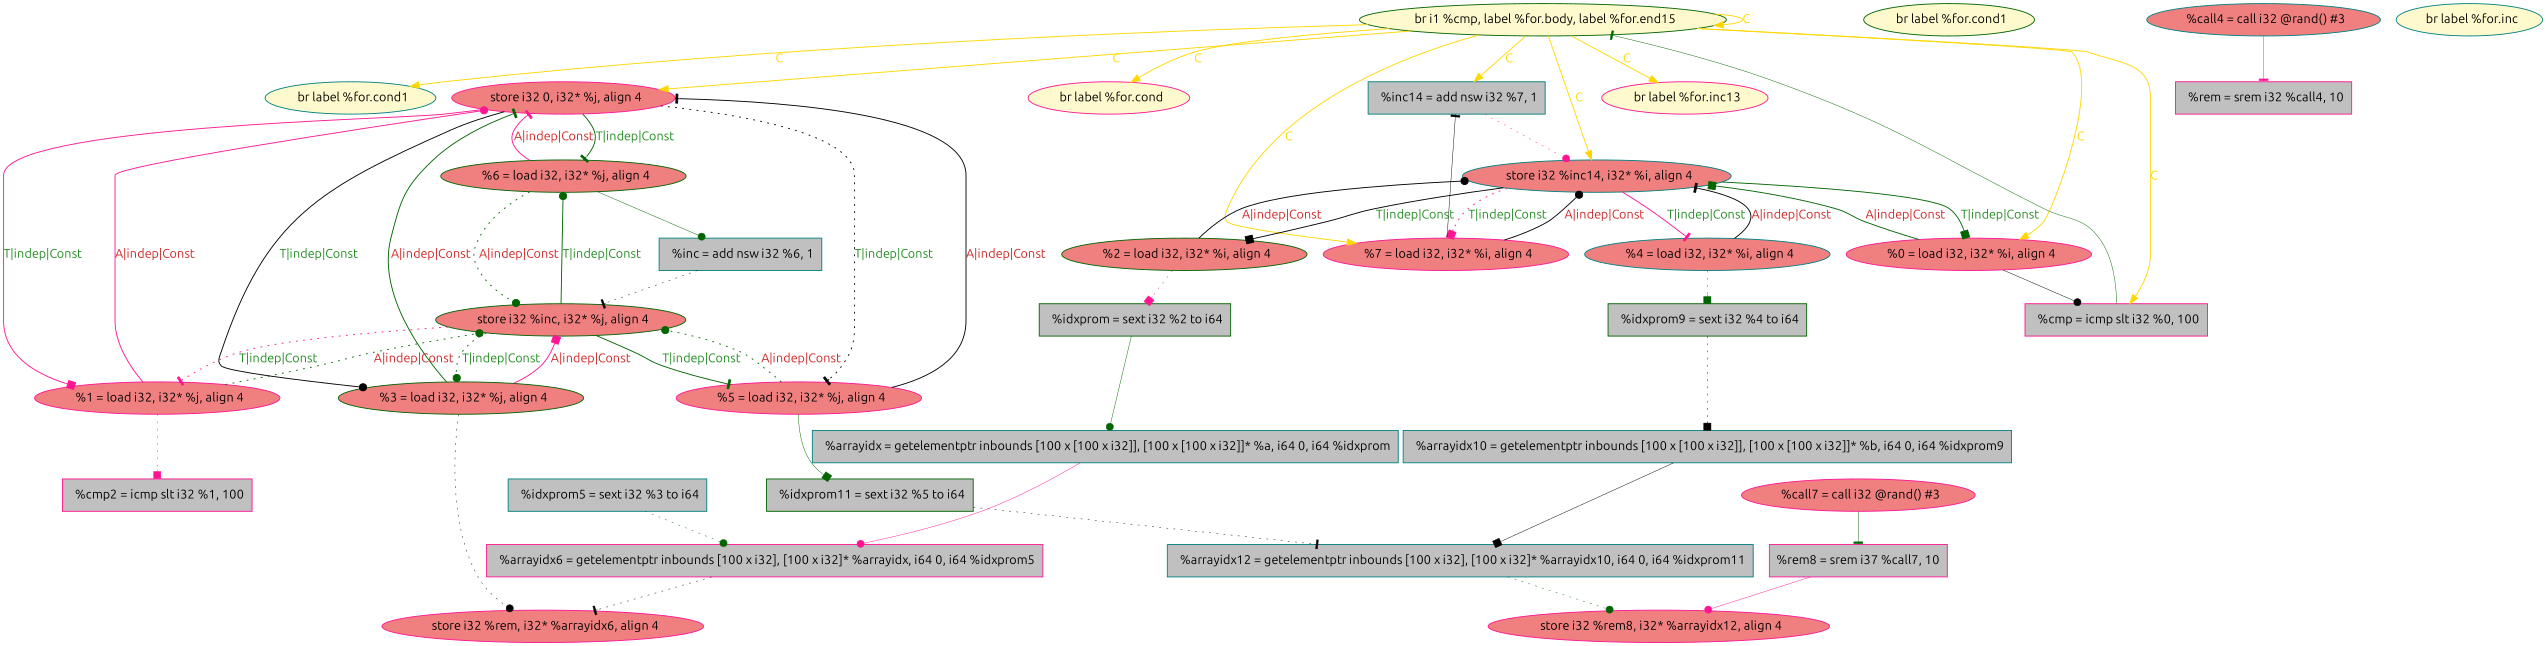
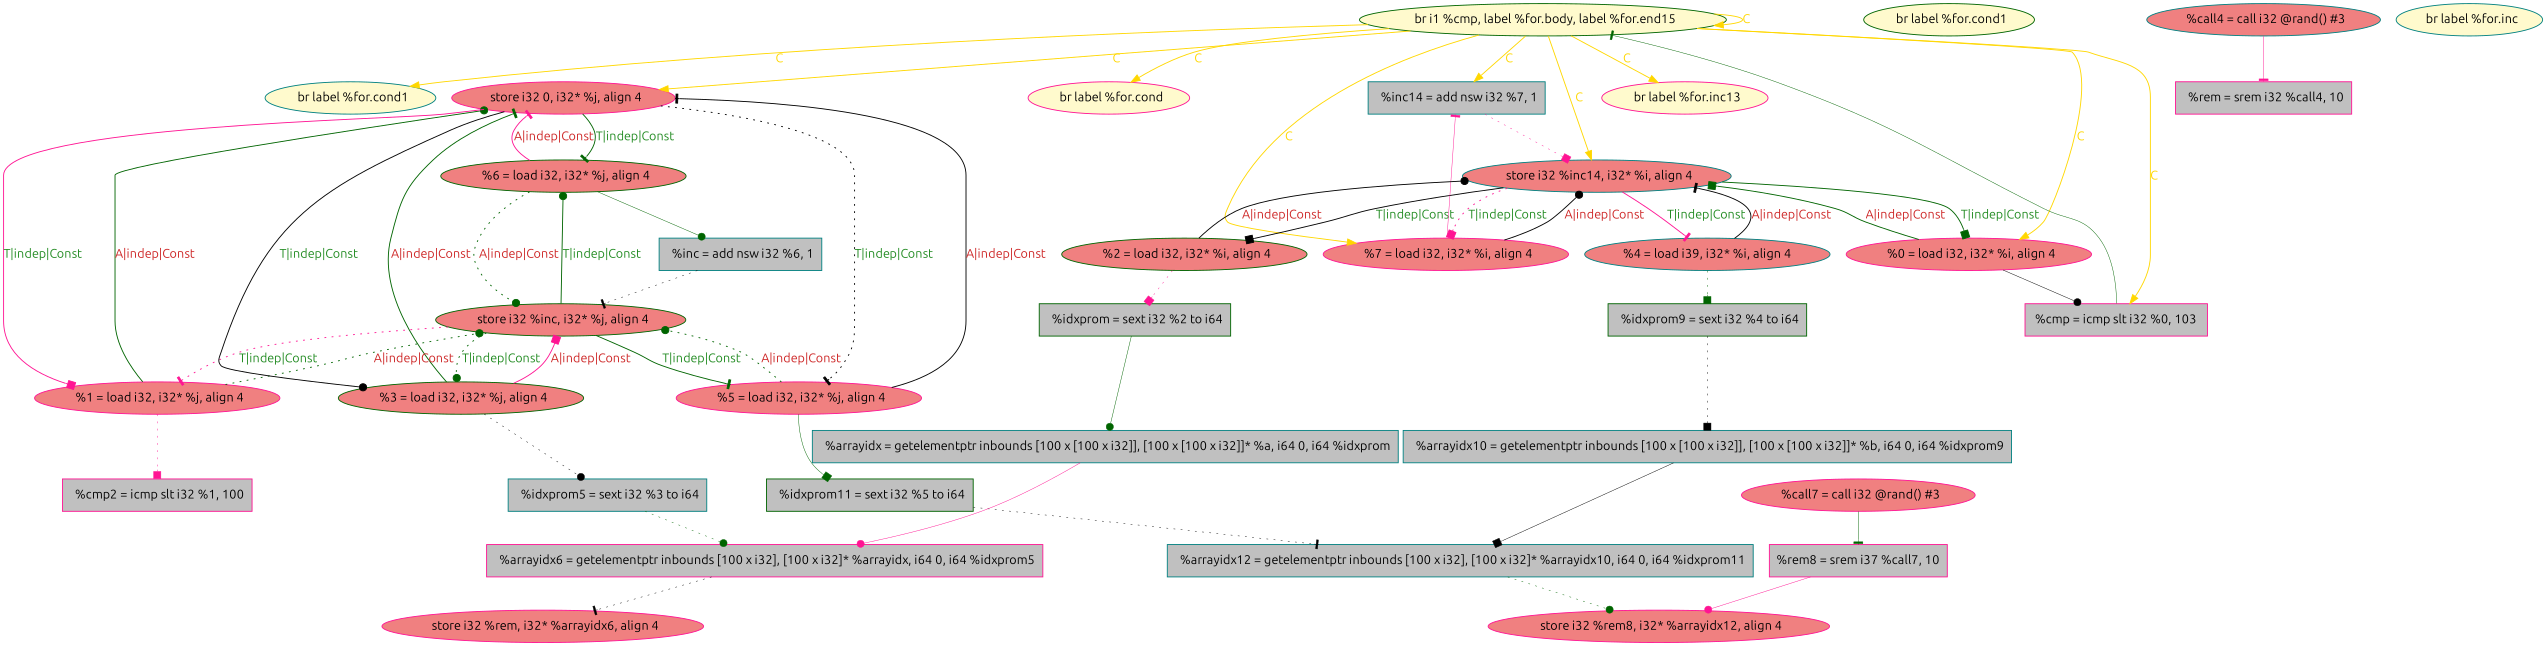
(1523, 135) -> (1523, 135)
(191, 157) -> (191, 157)
(1451, 176) -> (1451, 176)
(1707, 254) -> (1707, 254)
(2116, 320) -> (2116, 320)
(459, 518) -> (531, 445)
